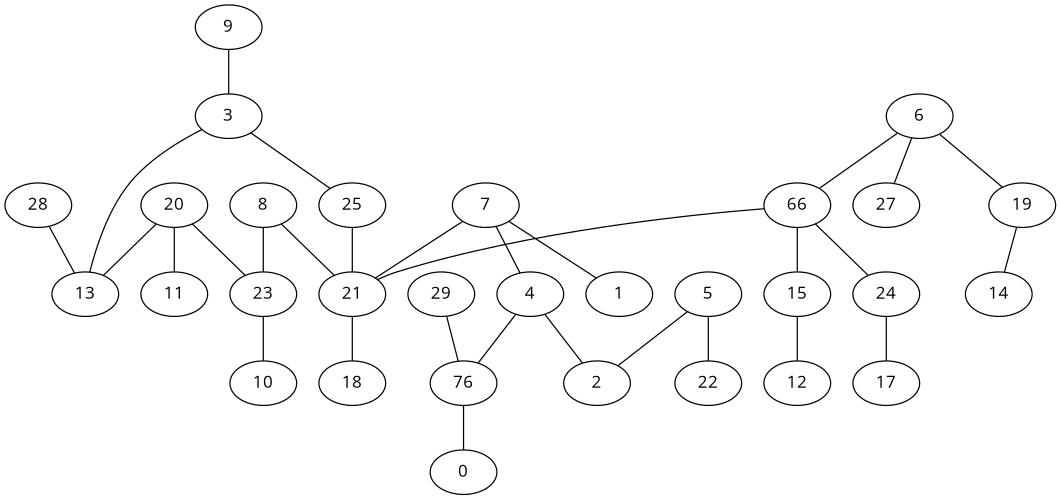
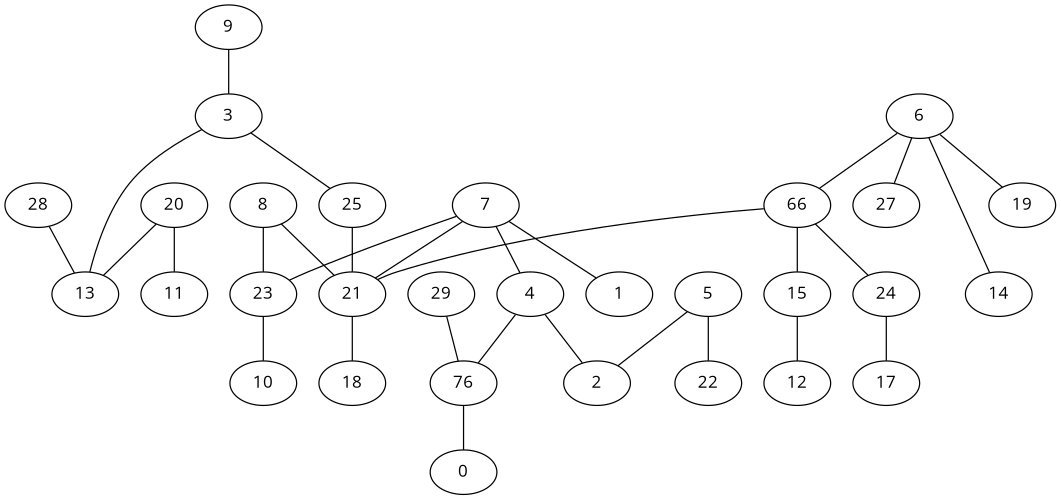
(219, 250) -> (372, 247)
(1010, 250) -> (959, 205)
